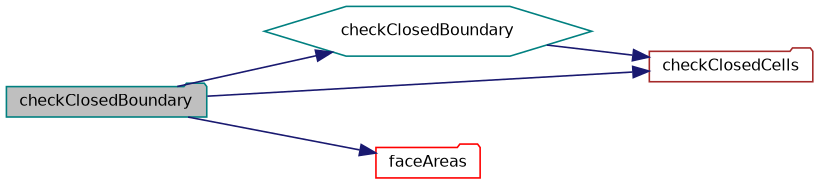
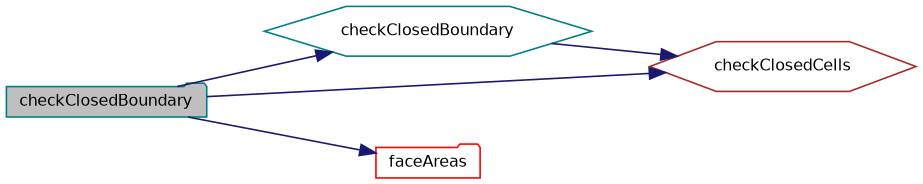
(731, 67) -> (783, 67)
